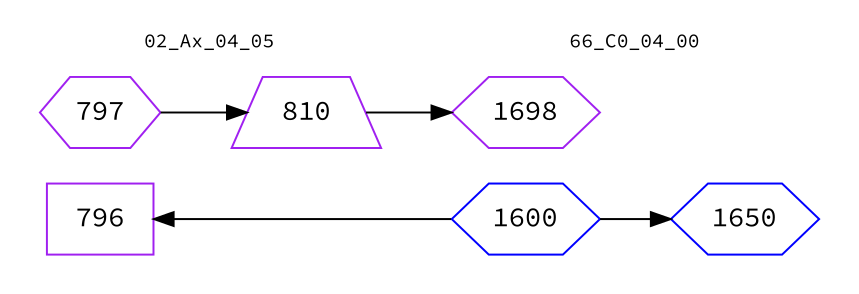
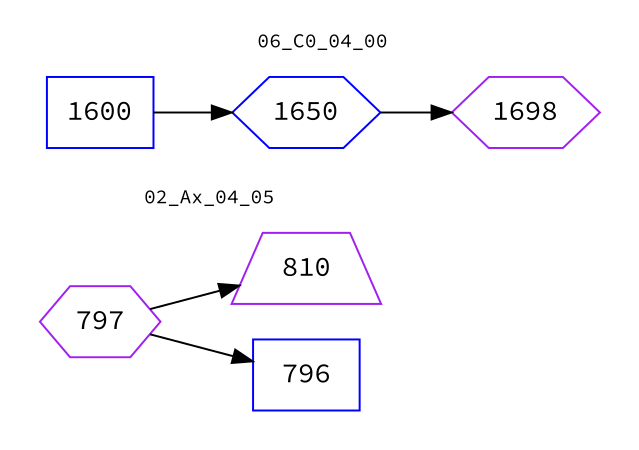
(635, 42) -> (323, 42)
(408, 112) -> (406, 112)
(100, 219) -> (306, 375)
(313, 219) -> (192, 345)
(526, 219) -> (100, 112)
